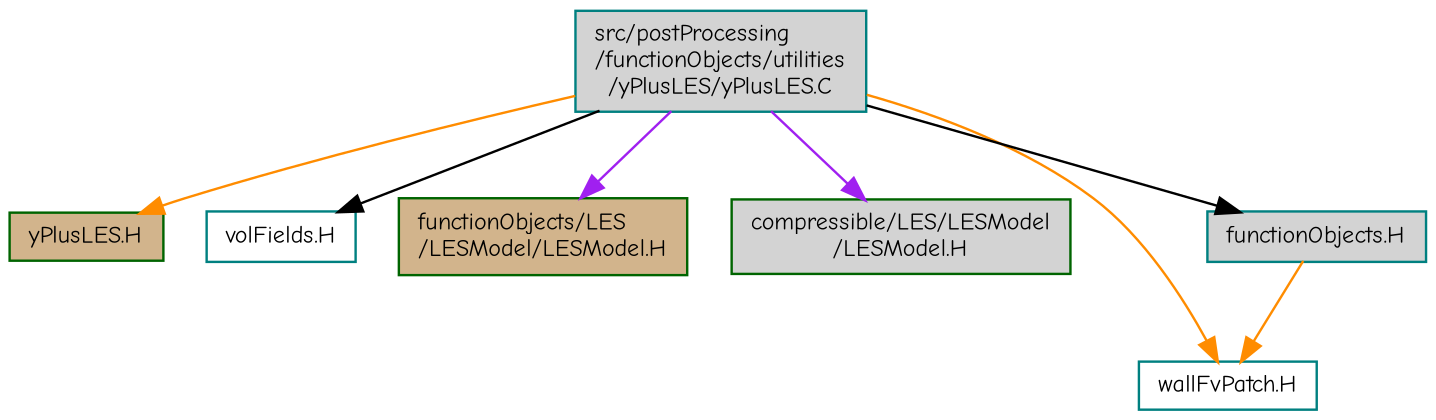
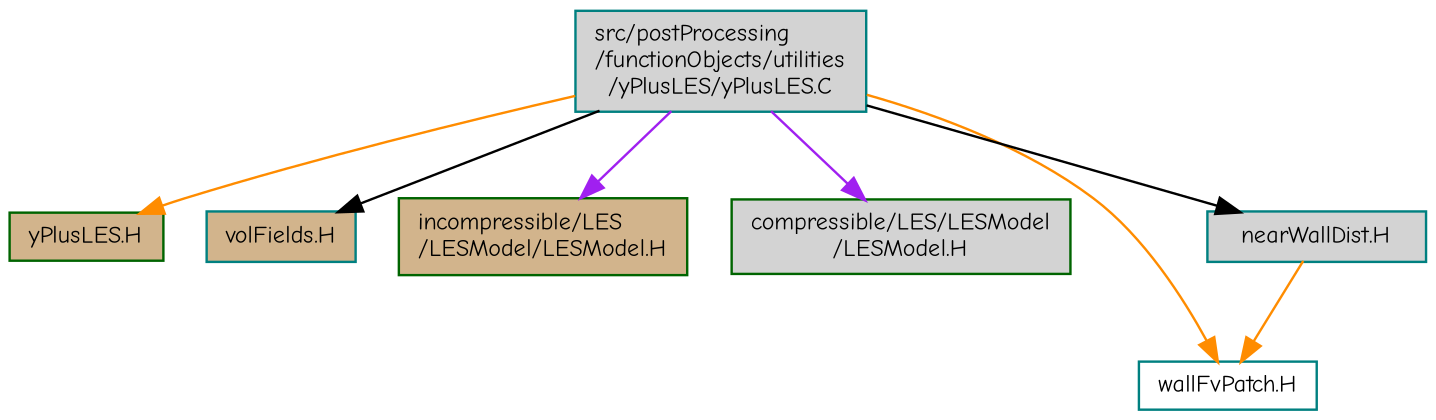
(281, 237) -> (281, 237)
(543, 237) -> (543, 237)
(1317, 237) -> (1317, 237)
